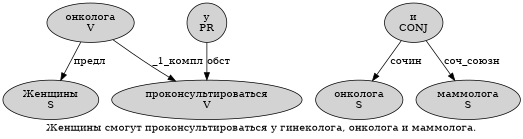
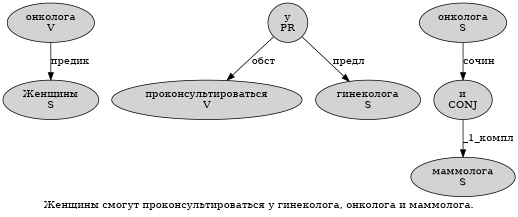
(389, 58) -> (463, 57)
(141, 59) -> none
(90, 61) -> (70, 61)
(472, 61) -> (489, 138)
none -> (368, 100)
